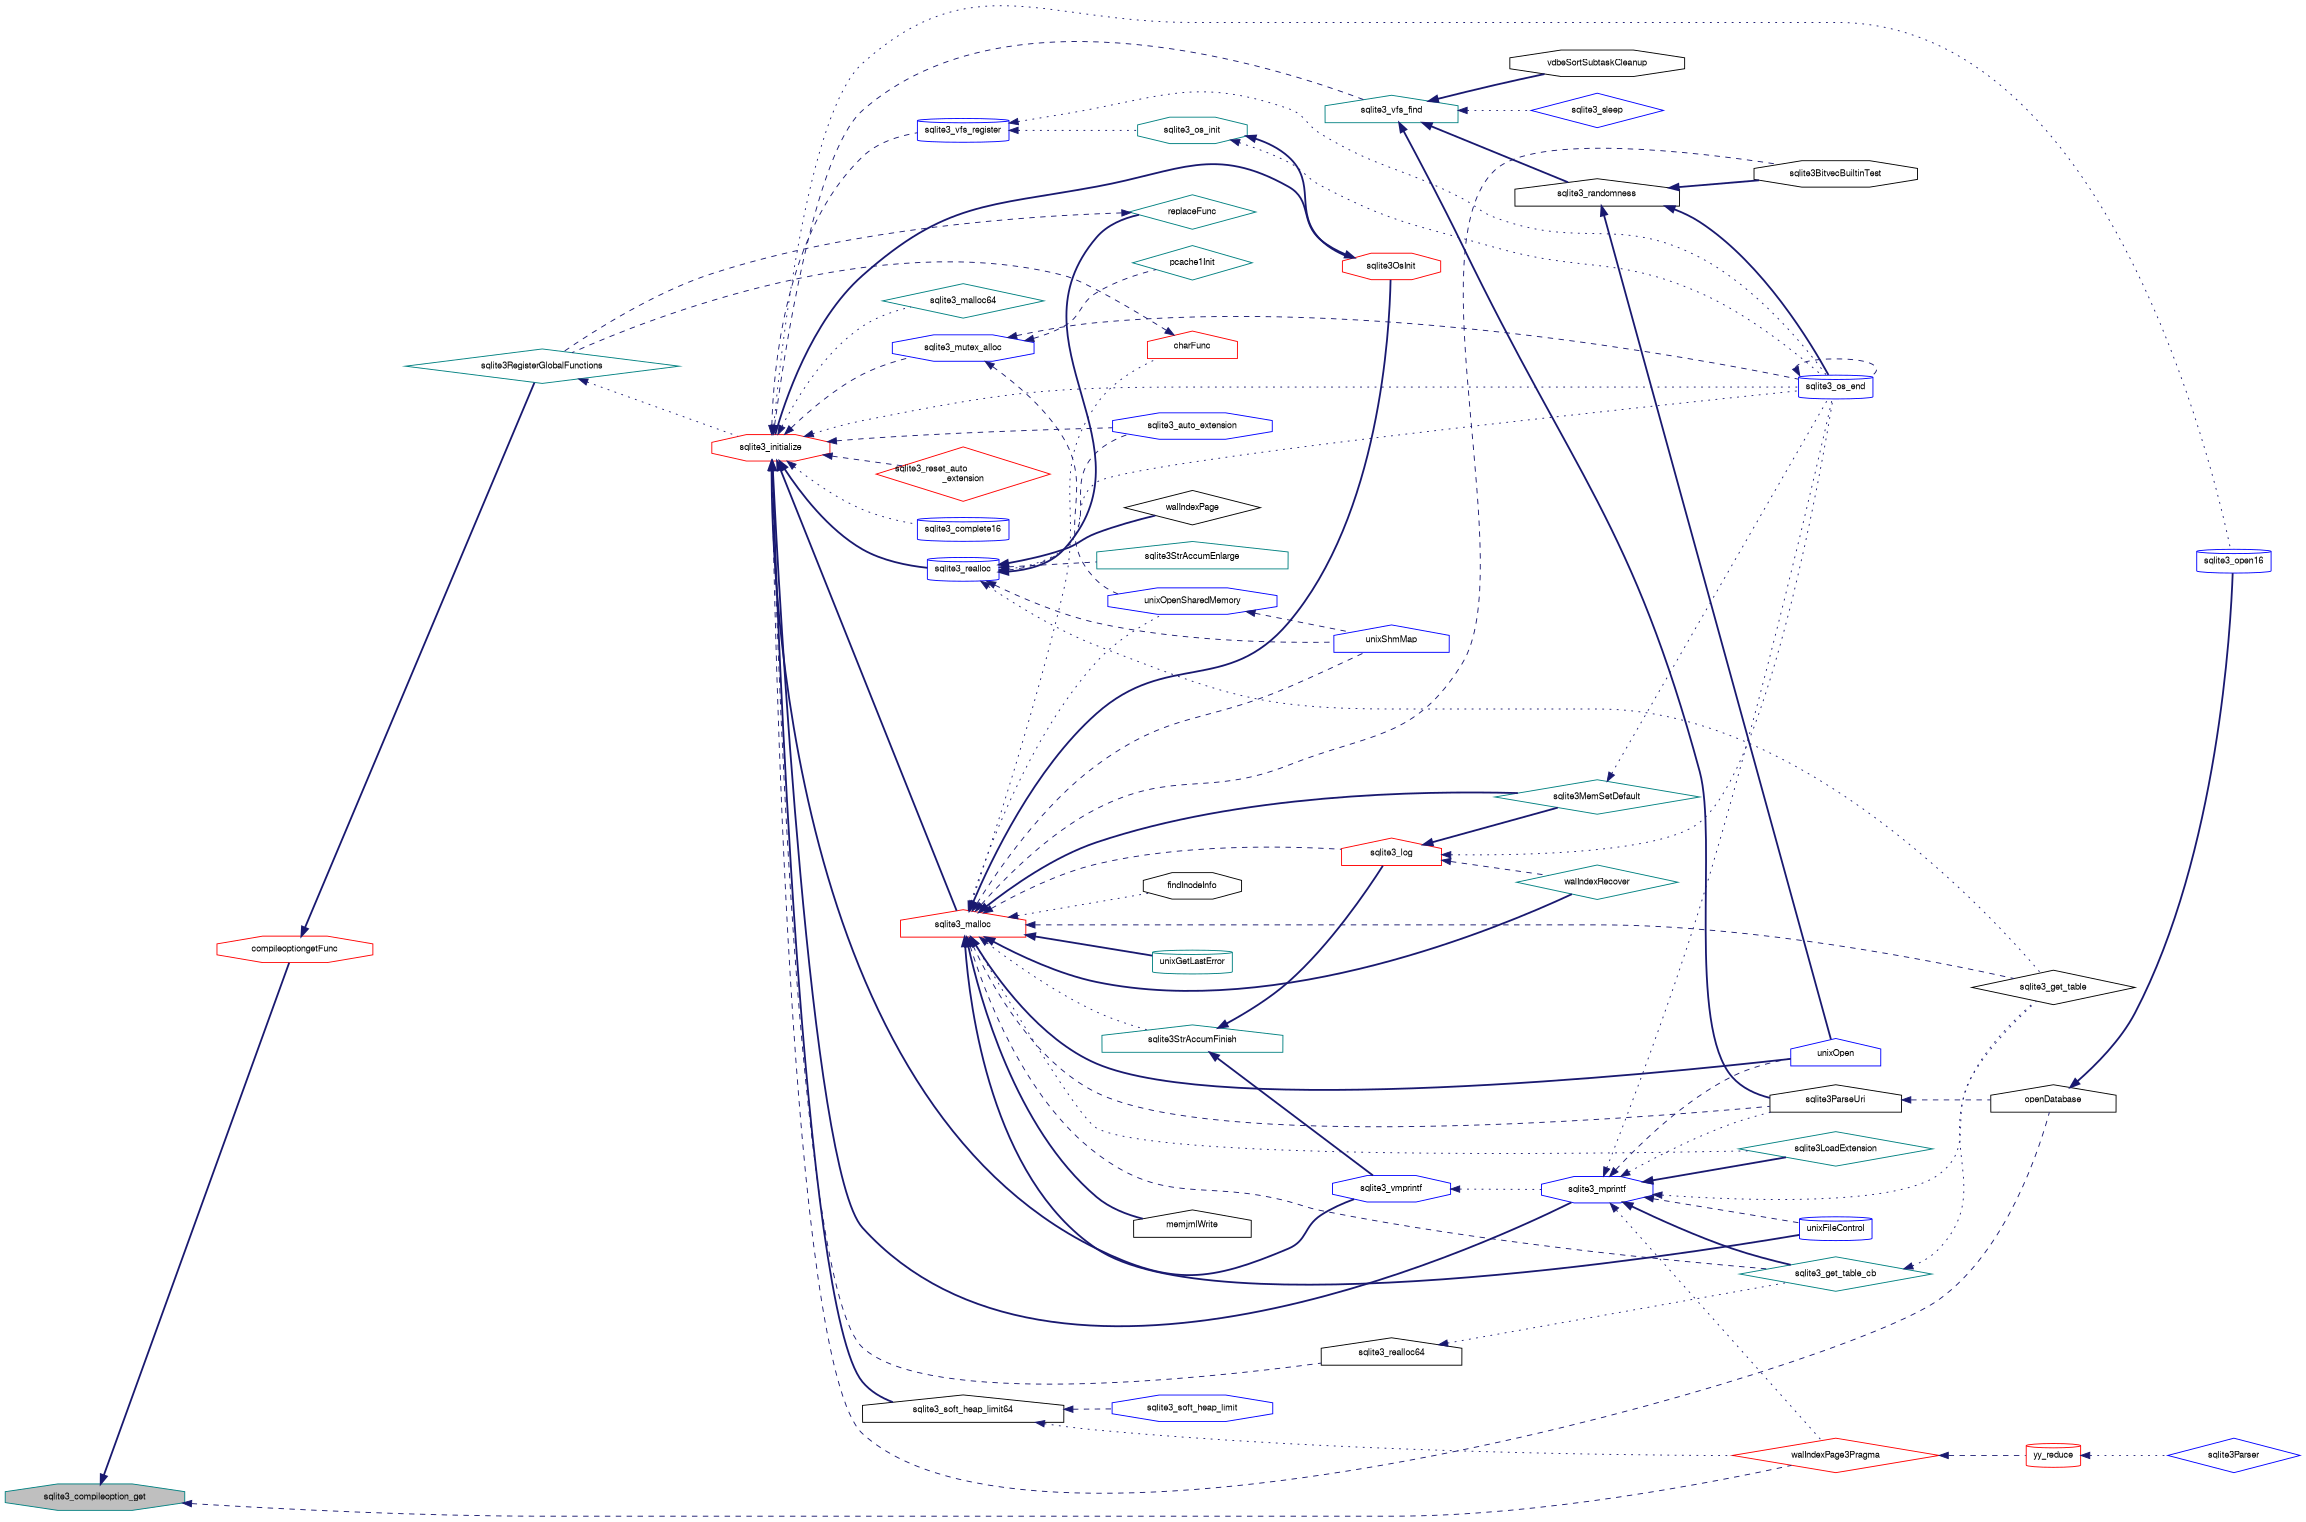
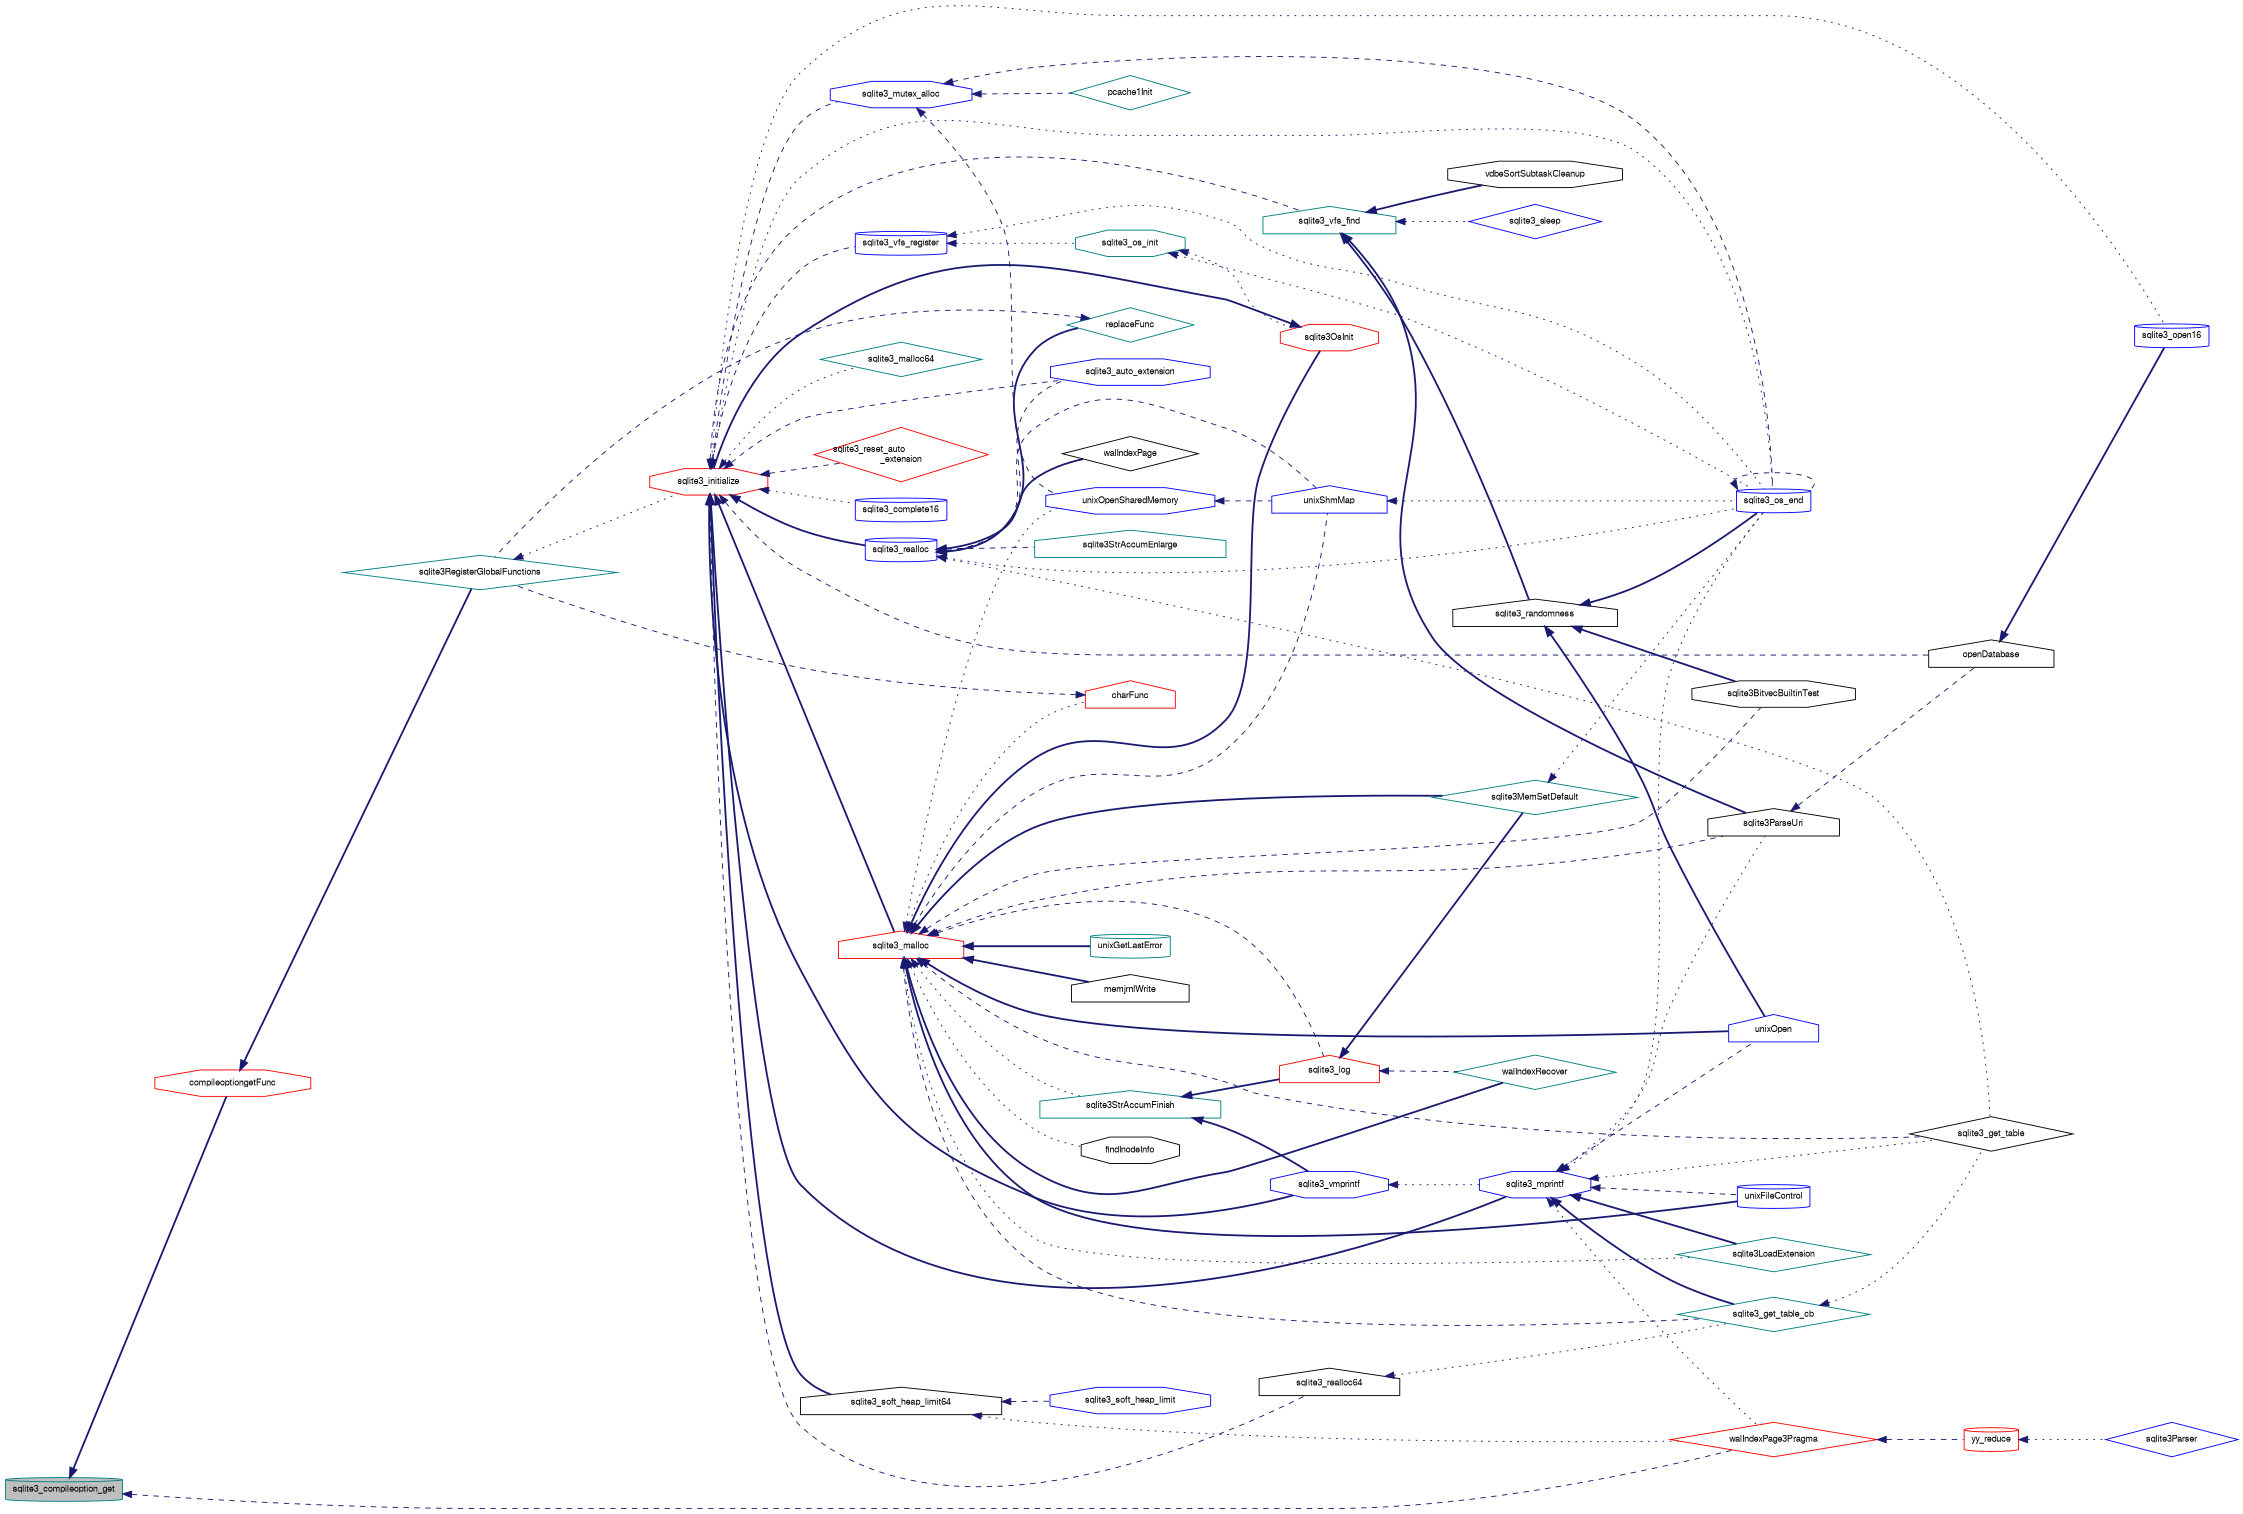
(1305, 193) -> (1242, 289)
(1727, 787) -> (1566, 501)
(95, 1497) -> (64, 1489)
